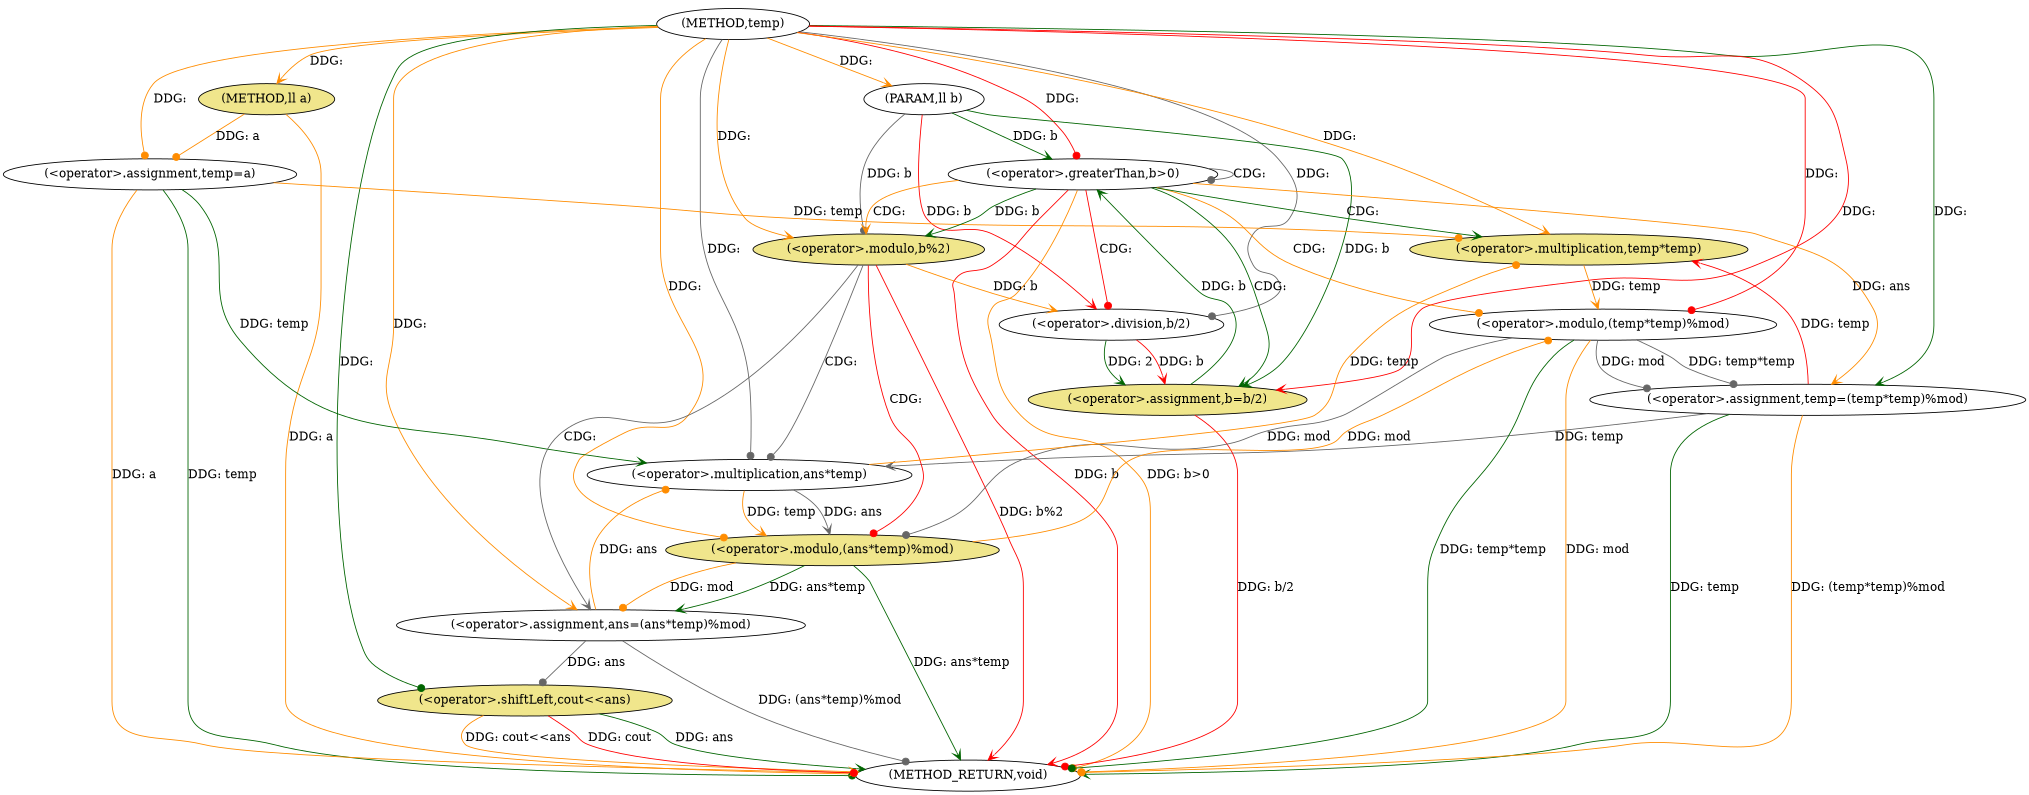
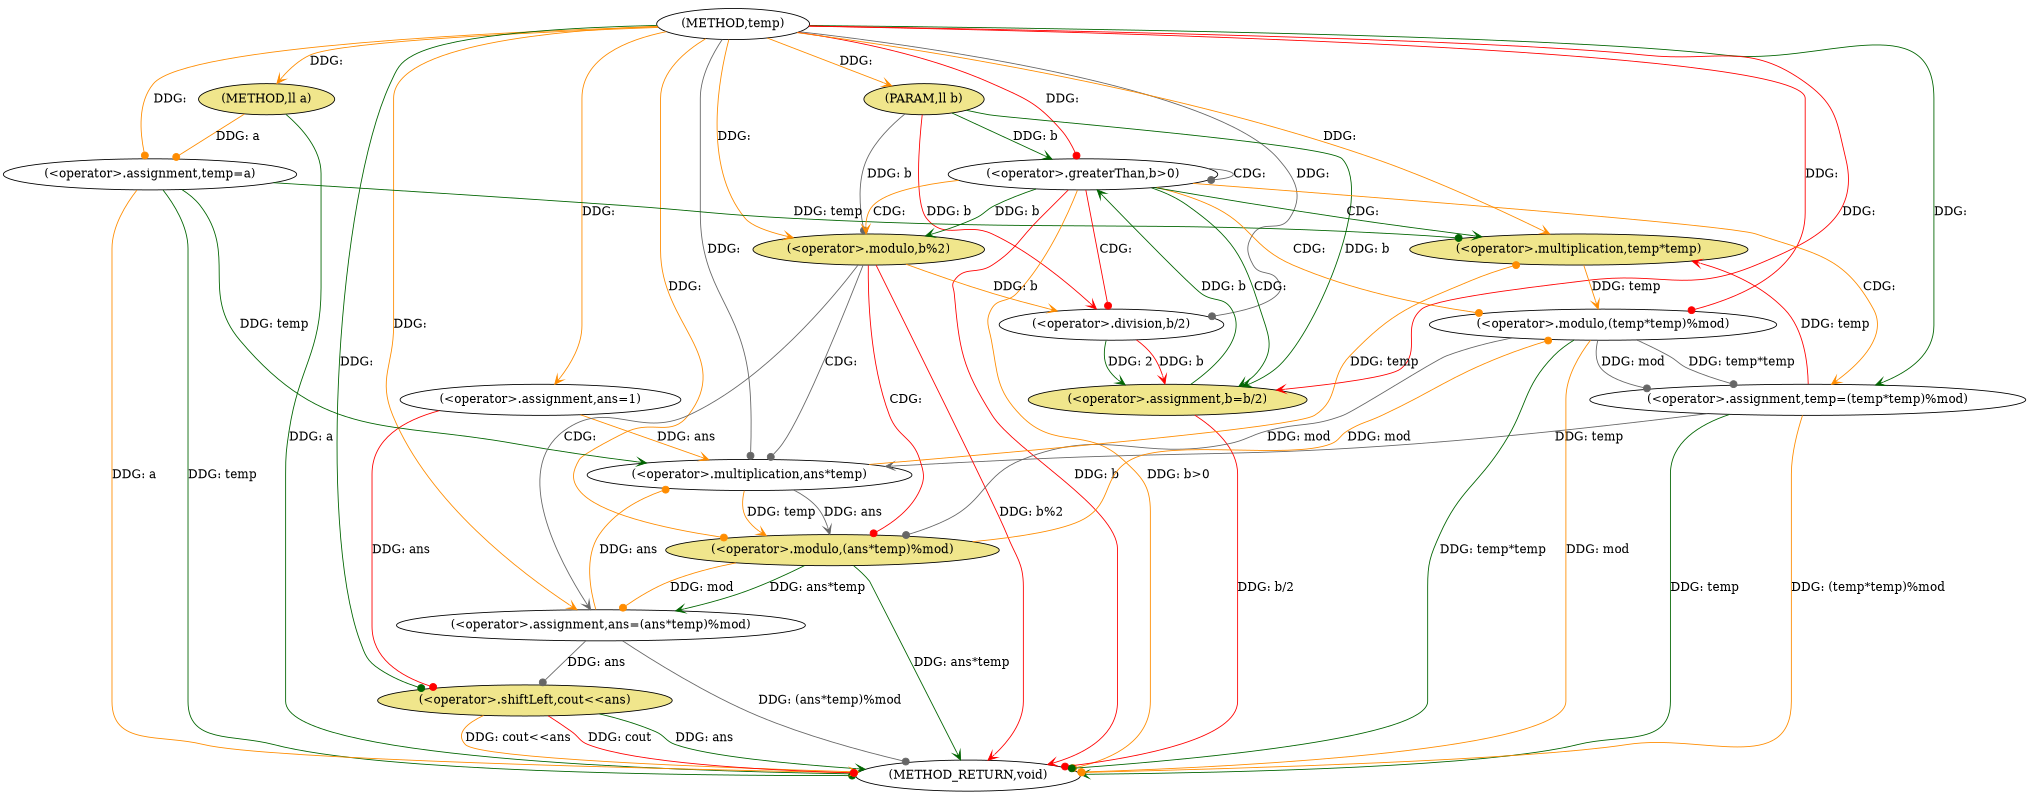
(924, 99) -> (924, 99)
(834, 220) -> (834, 220)
(1882, 287) -> (1882, 287)
none -> (540, 400)
(286, 688) -> (286, 688)
